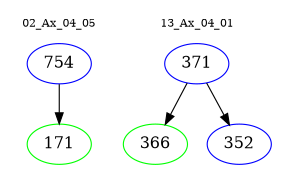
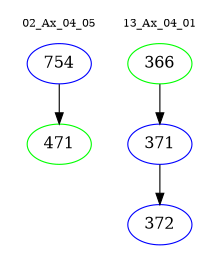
(179, 99) -> (160, 98)
(59, 144) -> (59, 144)
(239, 144) -> (160, 225)
